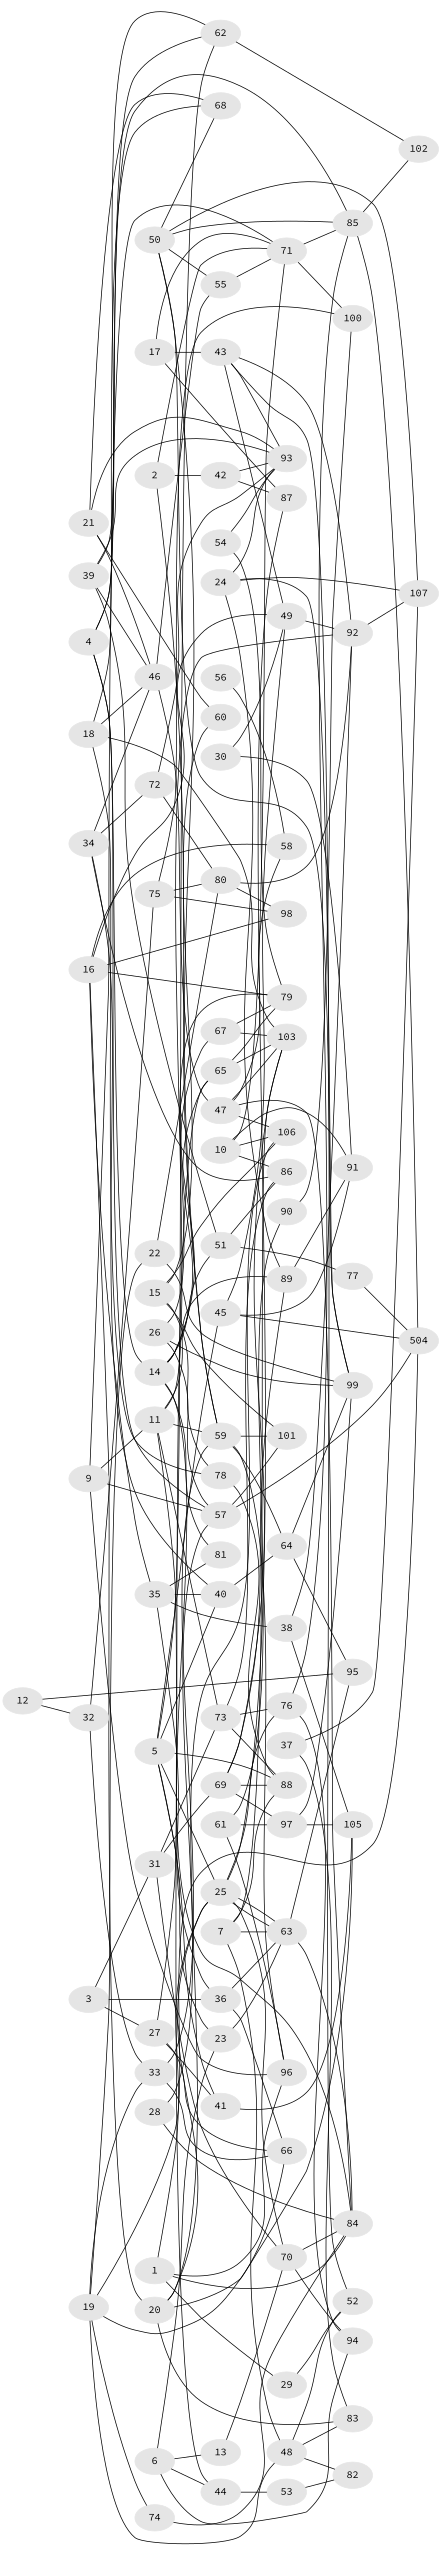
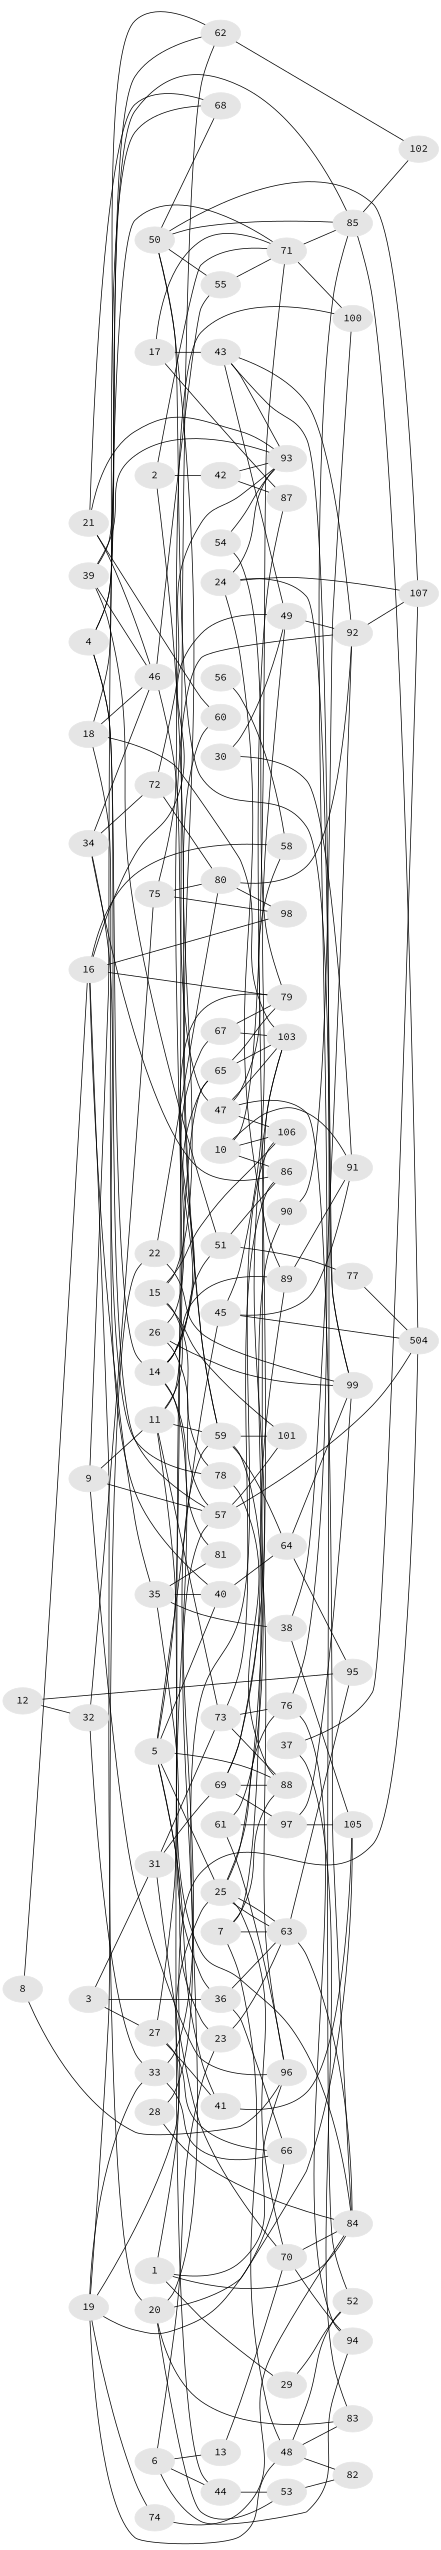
none -> (23, 1989)
(188, 2101) -> (181, 2450)
